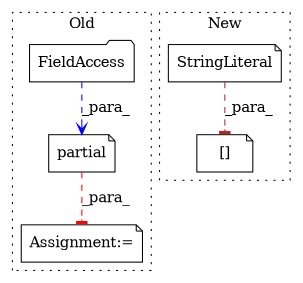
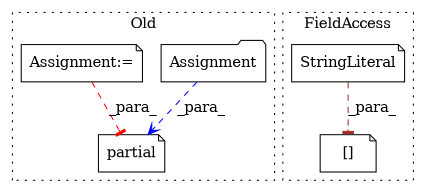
(225, 24) -> (348, 24)
(82, 63) -> (213, 63)
(82, 196) -> (105, 106)
